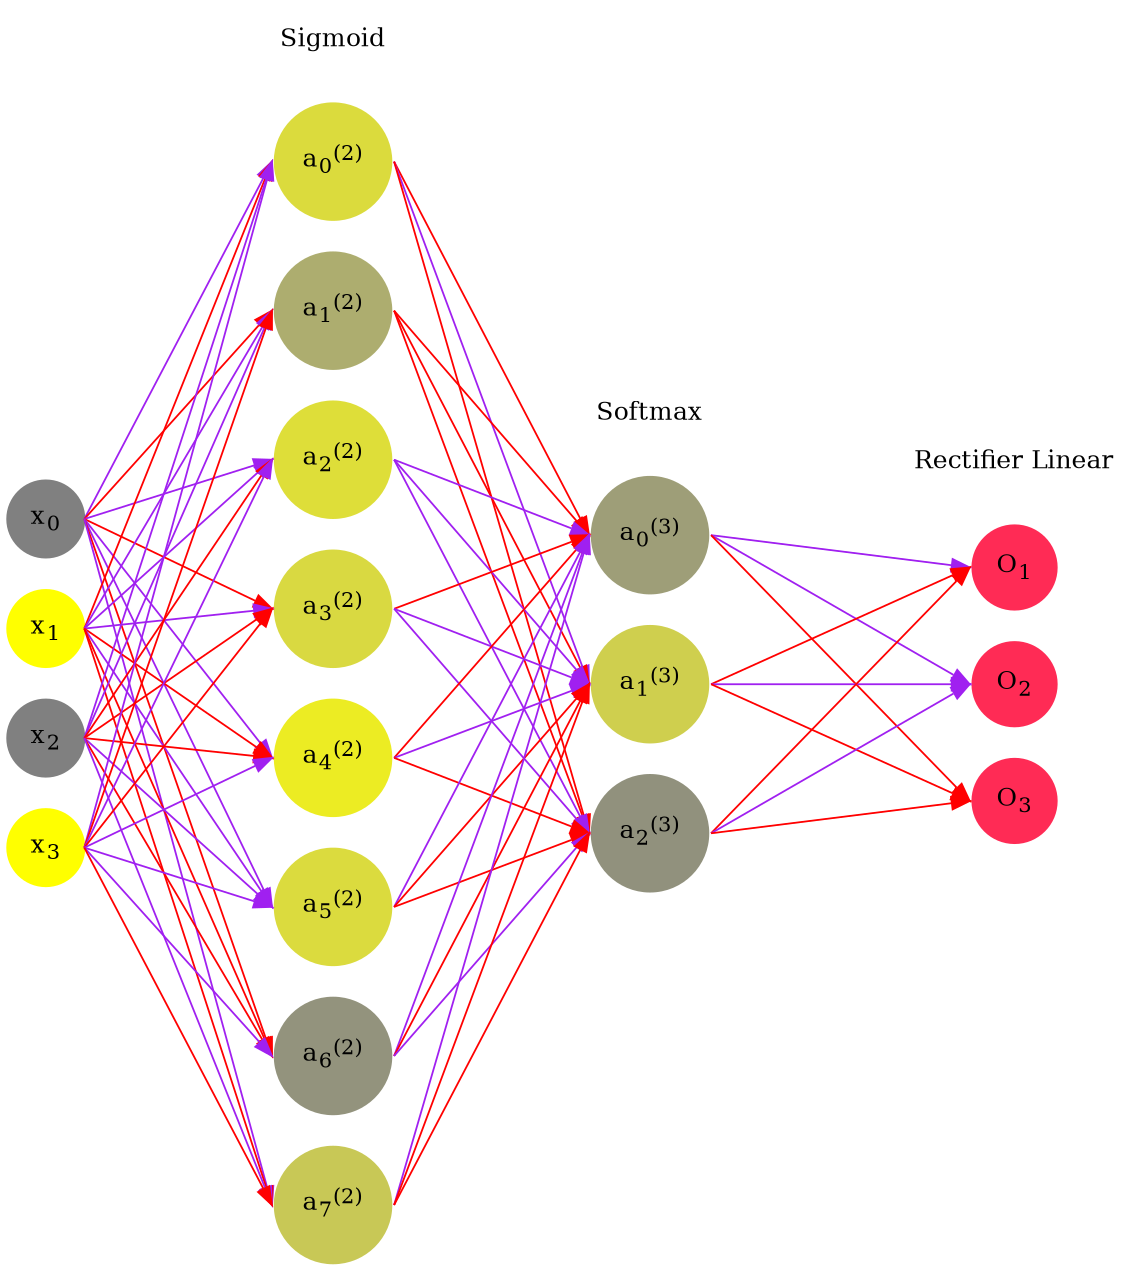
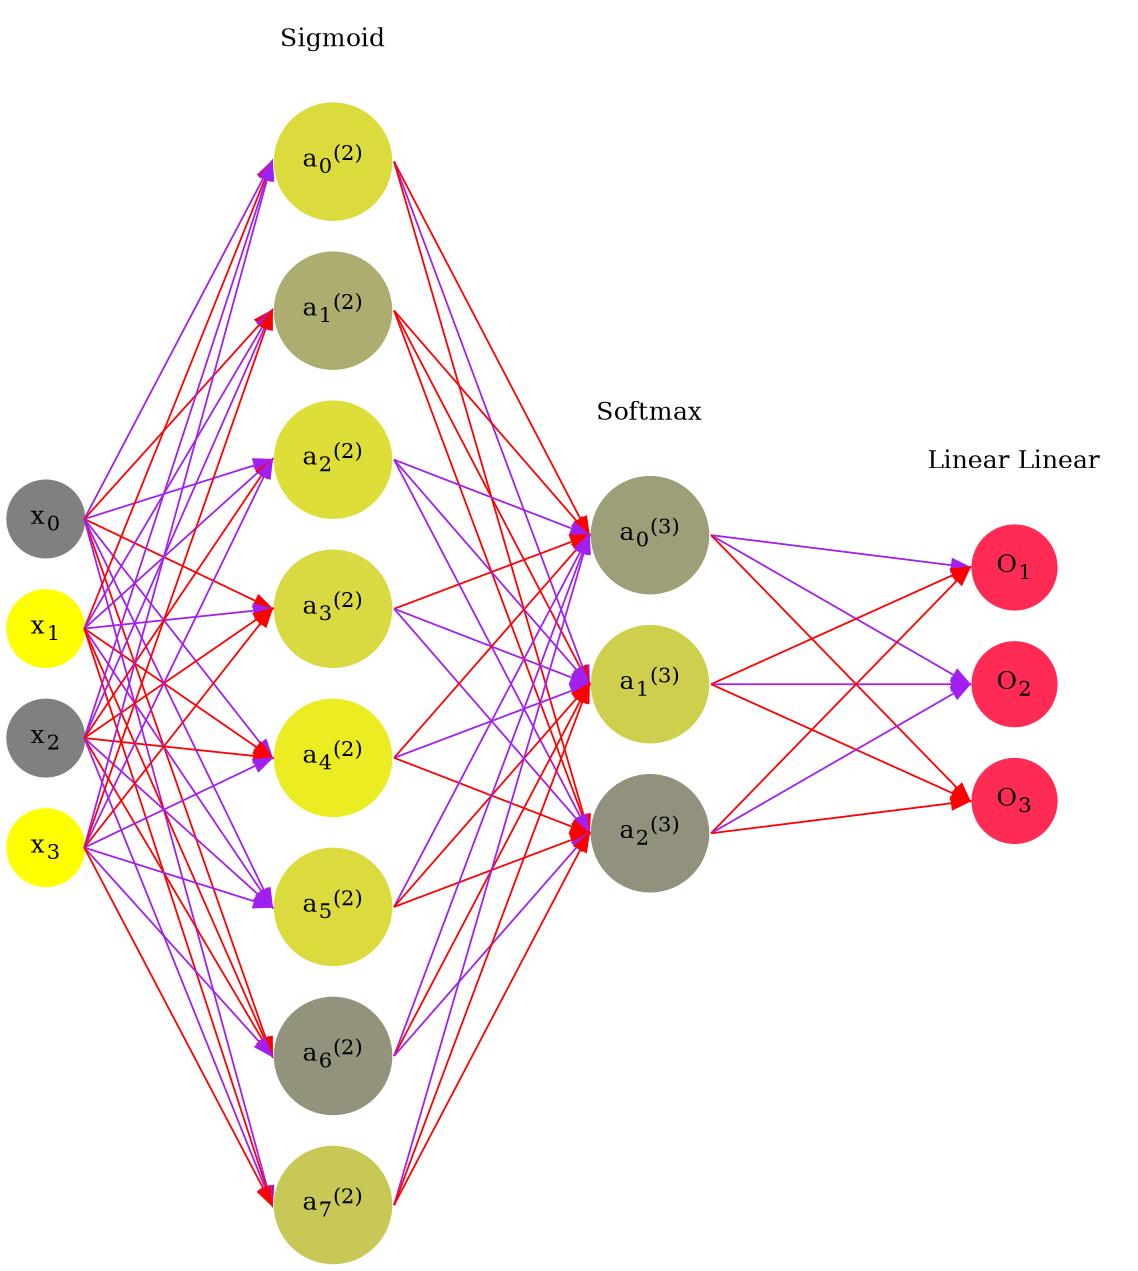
(1015, 462) -> (1015, 462)
